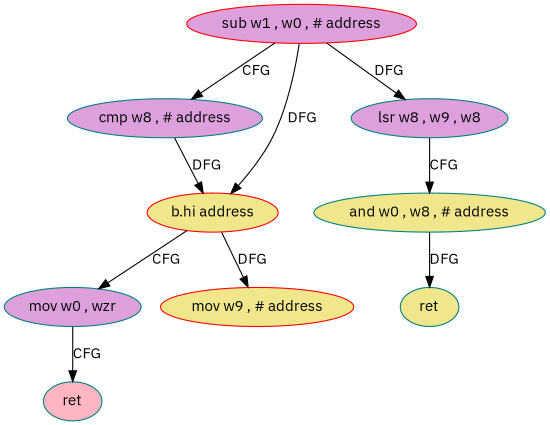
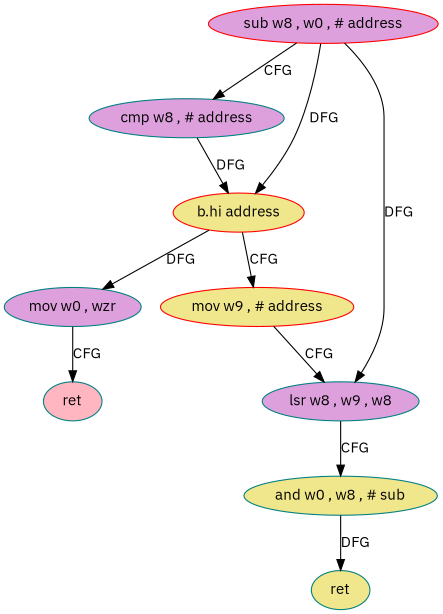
(302, 24) -> (323, 24)
(430, 213) -> (341, 496)
(167, 260) -> (181, 260)
(253, 260) -> (264, 260)
none -> (295, 350)
